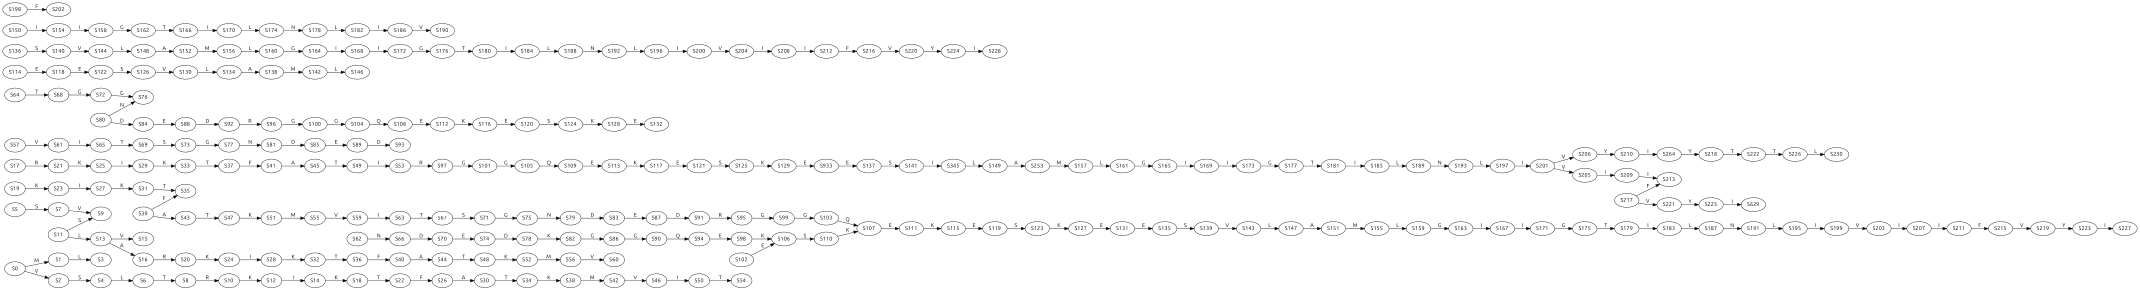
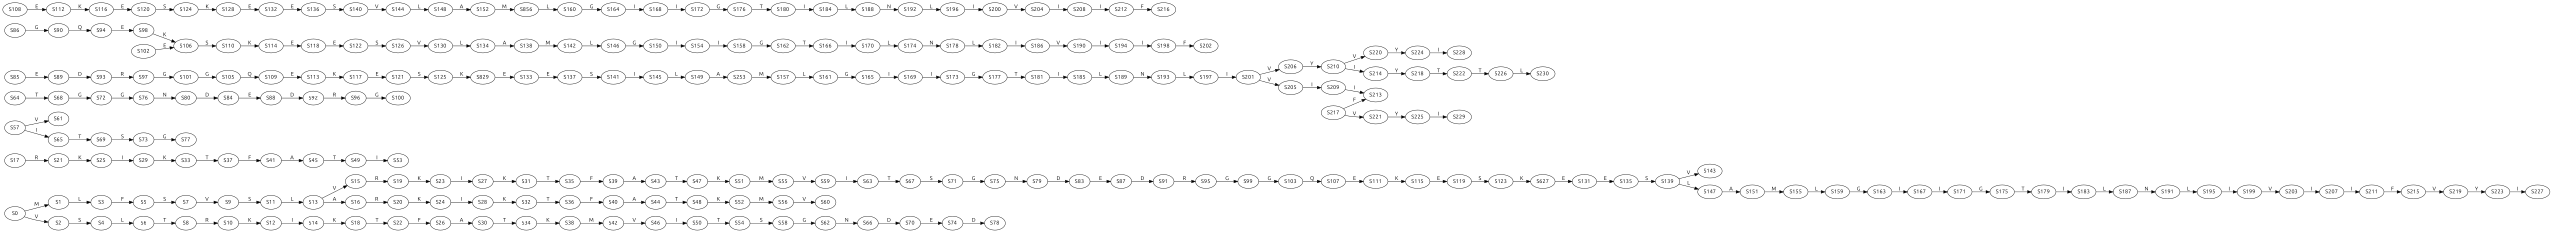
none -> (290, 10)
none -> (633, 46)
none -> (1121, 46)
(229, 51) -> (526, 10)
(888, 51) -> (1353, 60)
(120, 110) -> (163, 98)
(357, 124) -> none
(78, 145) -> (35, 133)
(271, 145) -> none
(1669, 154) -> (1376, 74)
(419, 166) -> (120, 77)
(784, 166) -> (483, 77)
(826, 166) -> (526, 77)
(953, 166) -> (656, 77)
none -> (375, 181)
none -> (120, 202)
(163, 203) -> (590, 181)
(1753, 205) -> (1459, 117)
none -> (783, 223)
(78, 225) -> (248, 202)
(1081, 229) -> (1543, 181)
(1268, 229) -> (1687, 186)
(846, 234) -> (248, 46)
(571, 239) -> none
